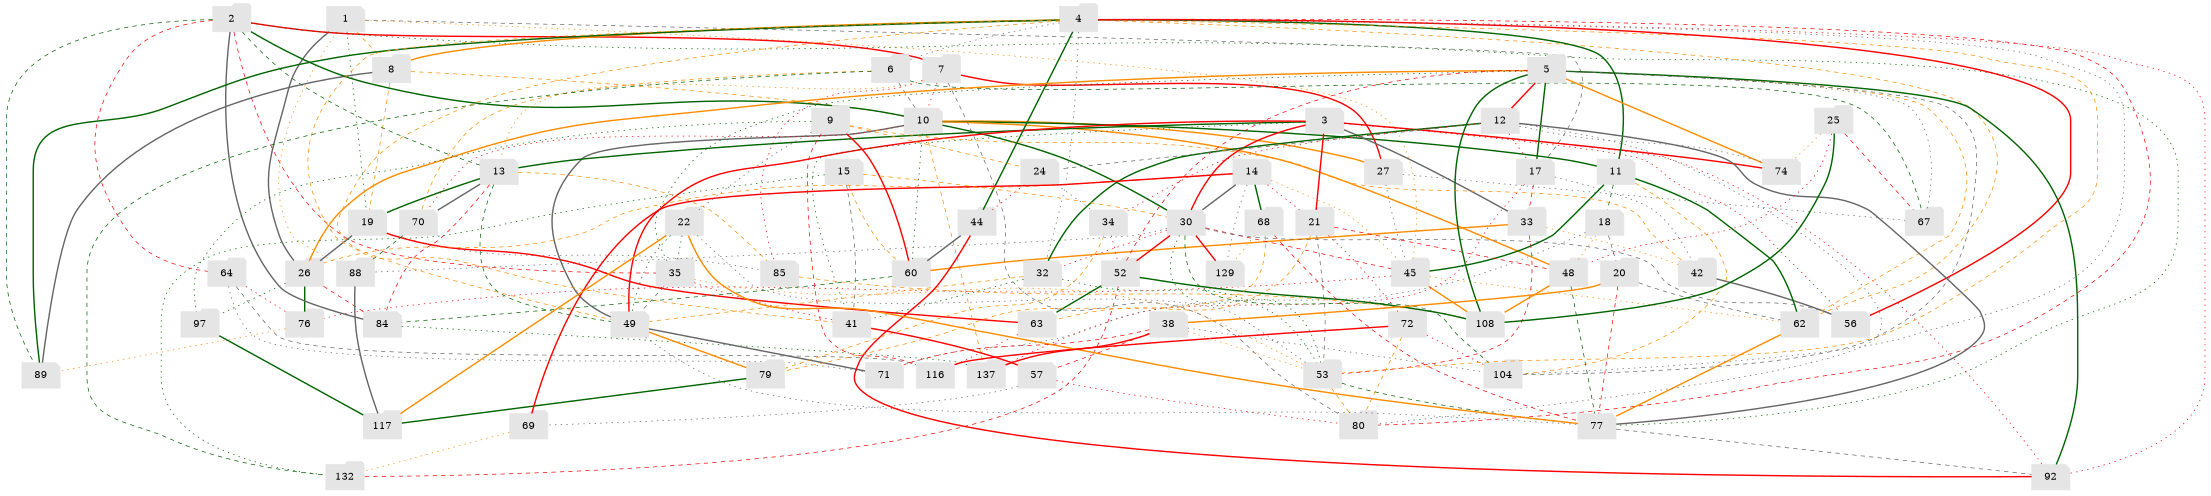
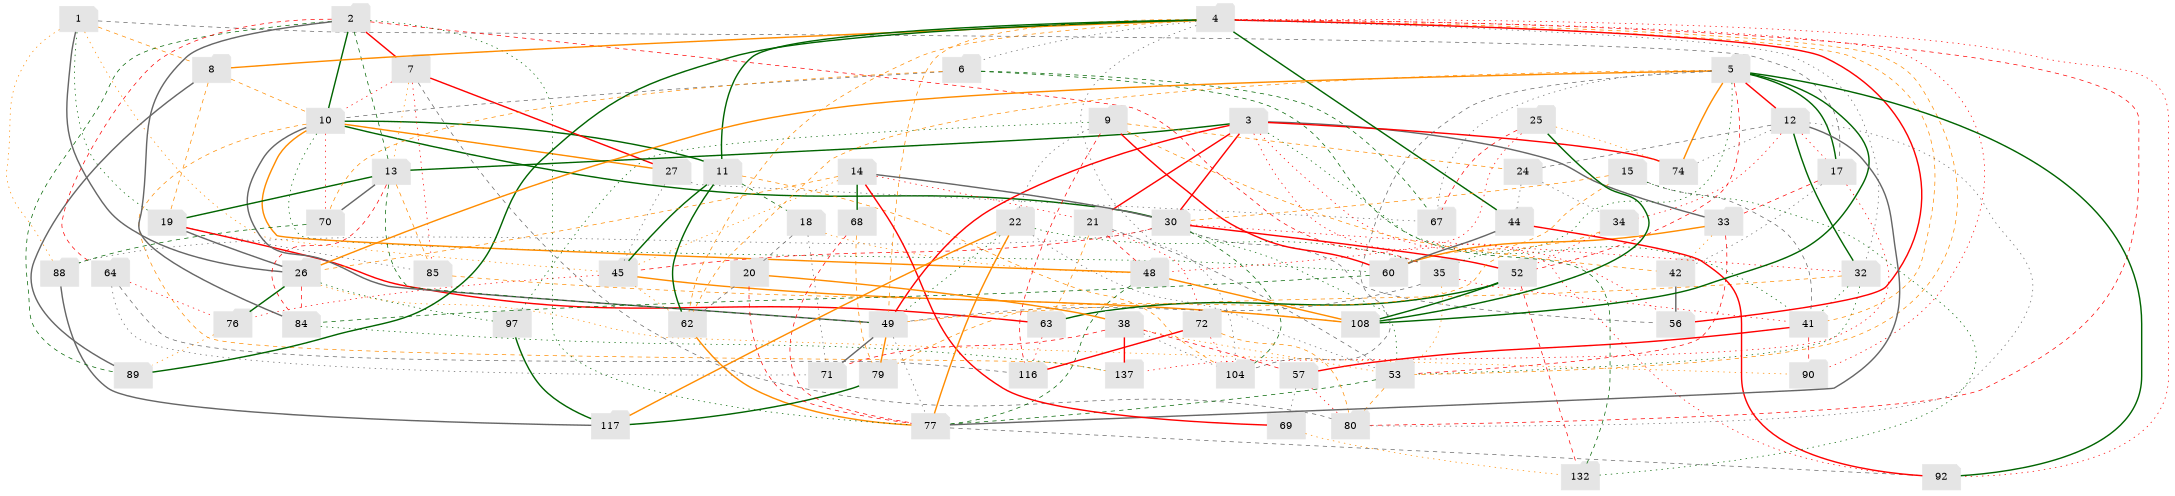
(1008, 197) -> (1519, 197)
(1225, 274) -> none
none -> (1809, 375)
